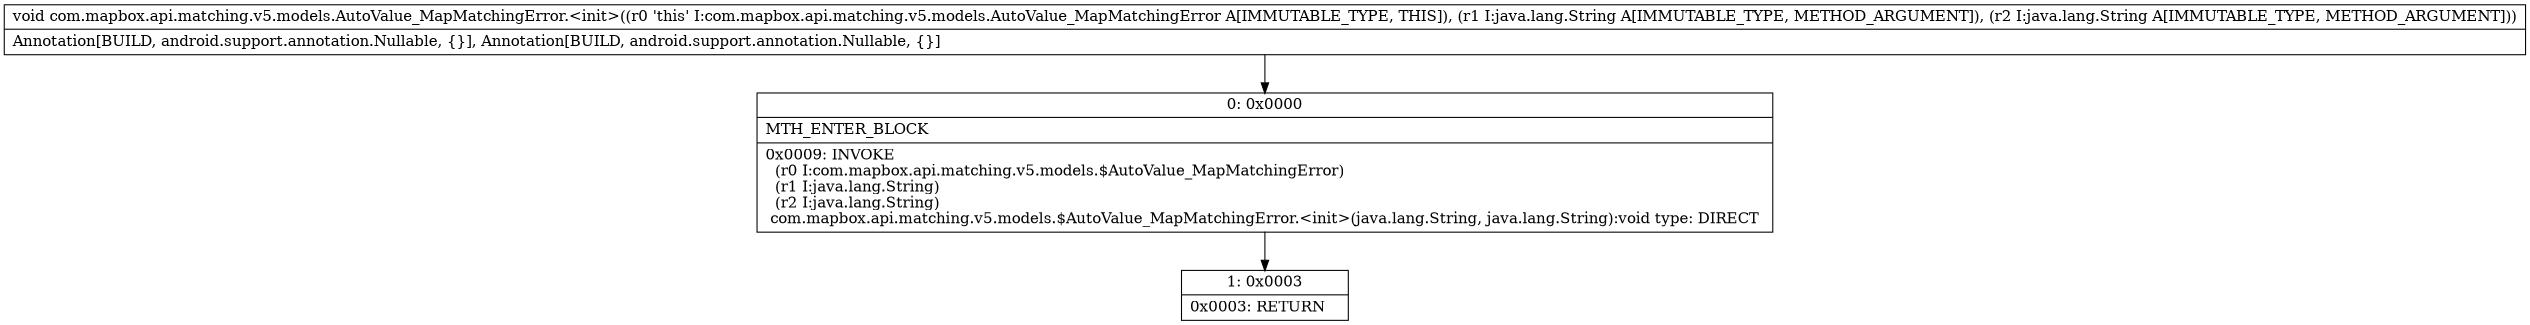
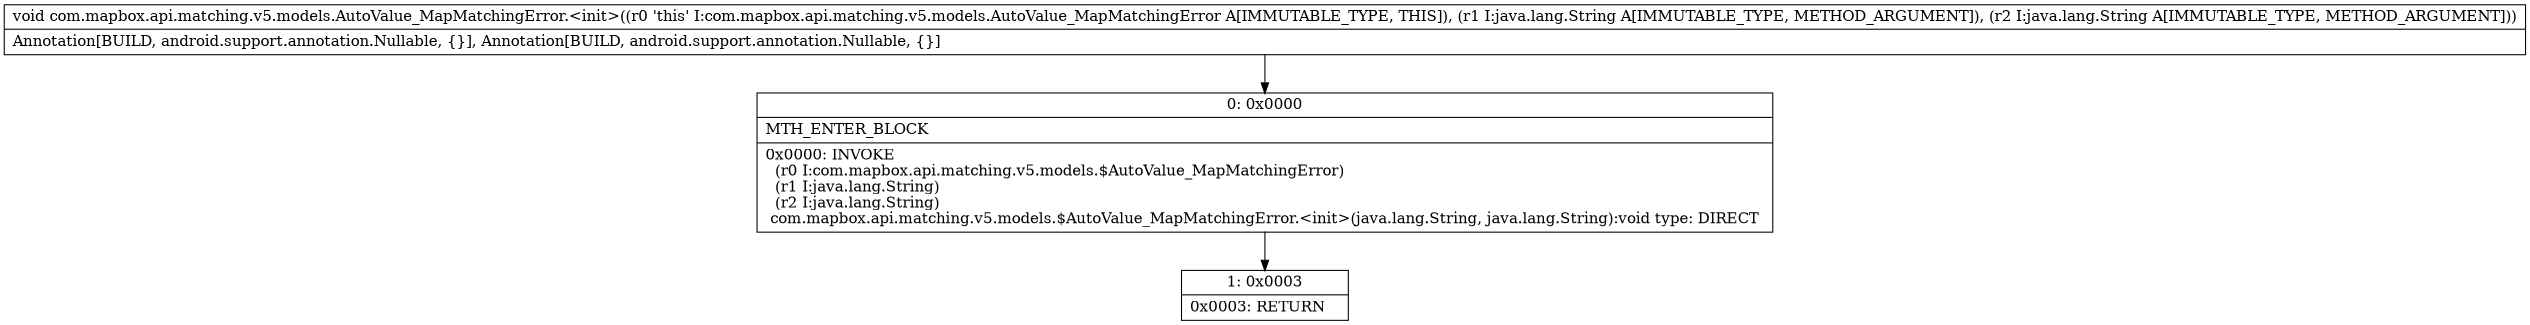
(835, 155) -> (835, 155)
